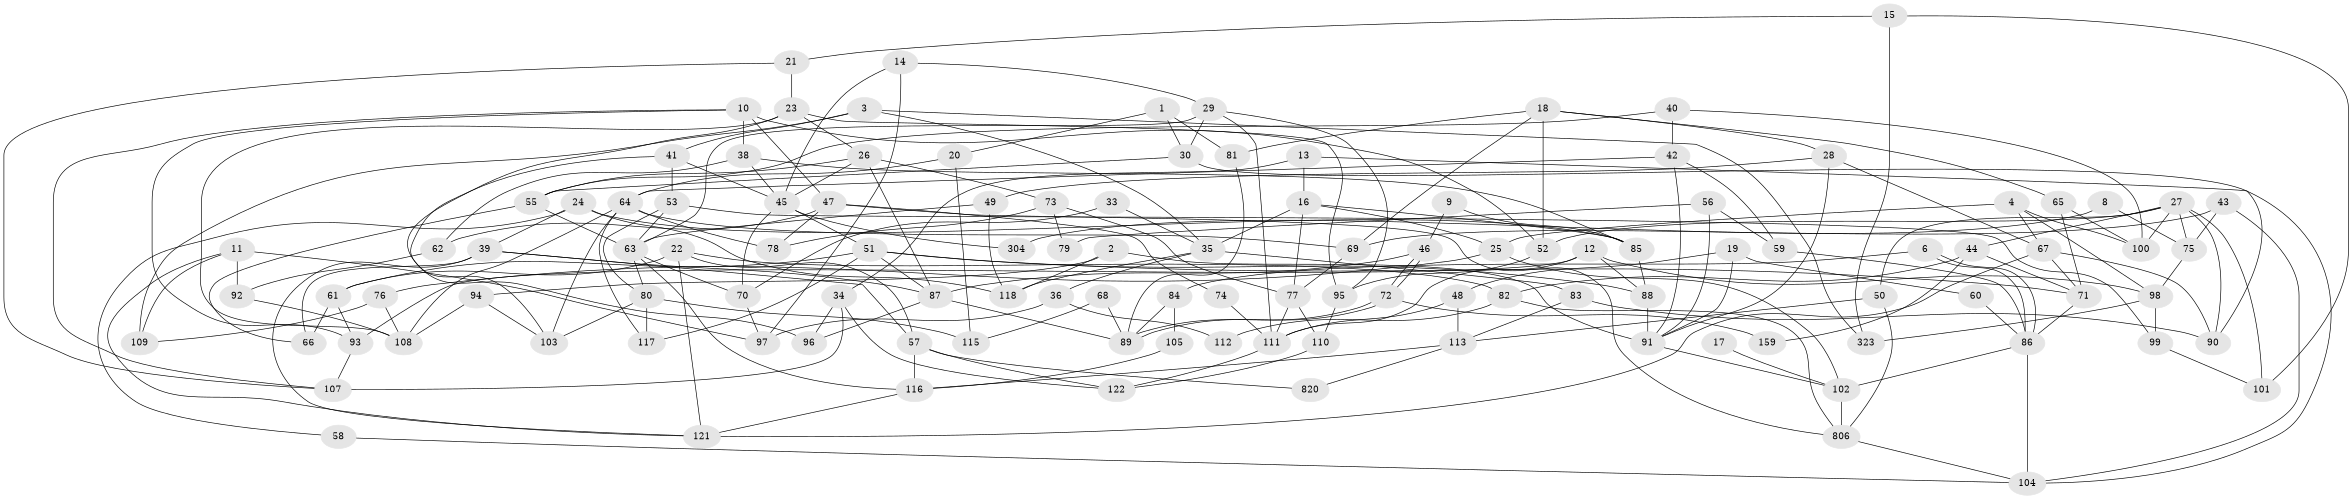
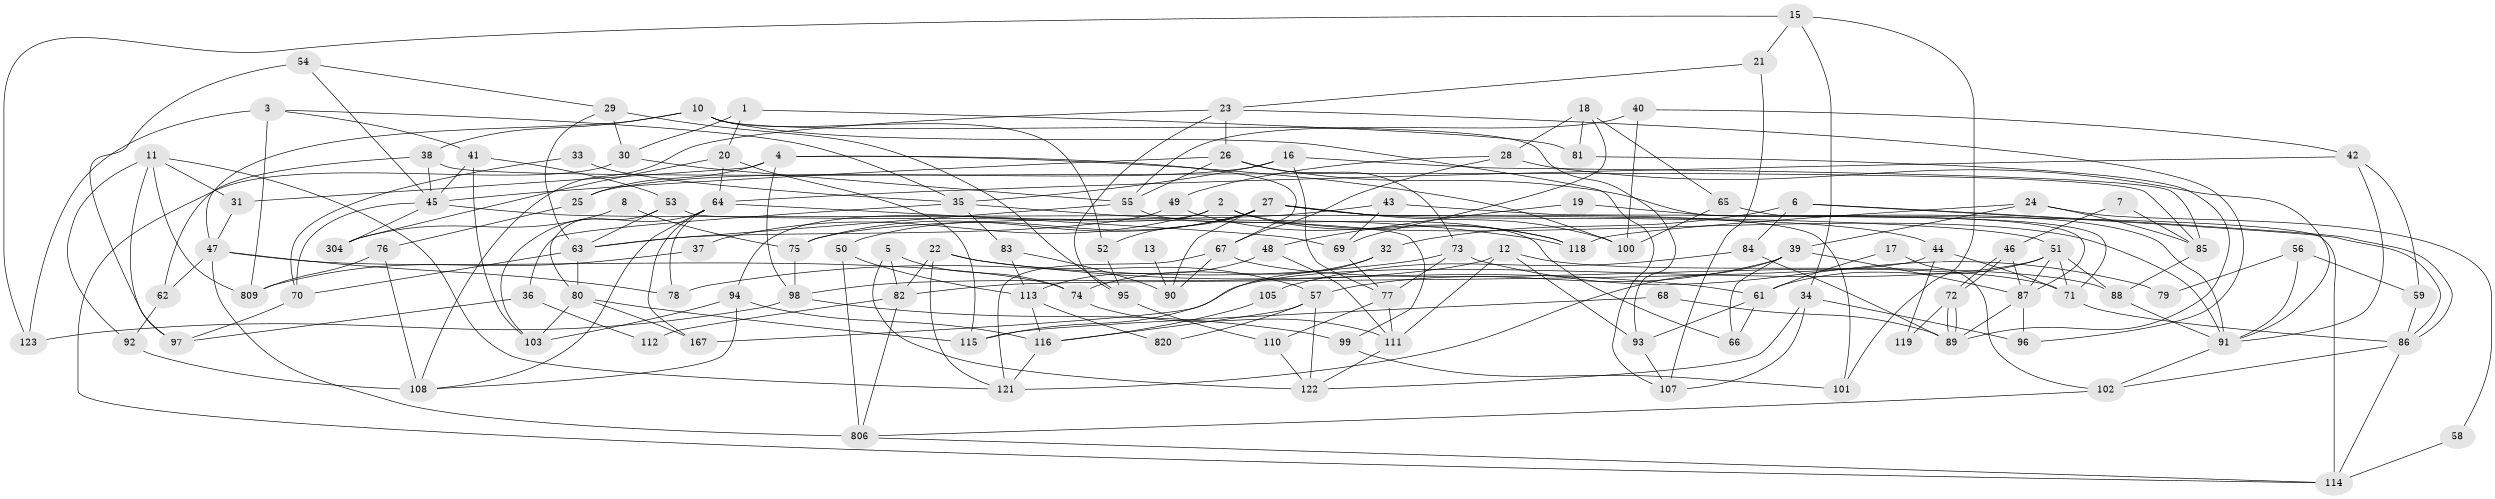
(900, 62) -> (304, 62)
(1543, 179) -> none
(1304, 181) -> none
(981, 187) -> (1831, 154)
none -> (528, 197)
none -> (237, 203)
(1449, 203) -> (2120, 203)
(1262, 210) -> none
none -> (699, 250)
none -> (889, 250)
none -> (1386, 250)
none -> (1844, 264)
(1711, 283) -> none
(1976, 296) -> none
(140, 343) -> (250, 296)
(647, 343) -> (699, 343)
(1767, 343) -> (1904, 343)
(1866, 343) -> (29, 343)
(750, 360) -> (874, 321)
(2027, 484) -> (2334, 484)
